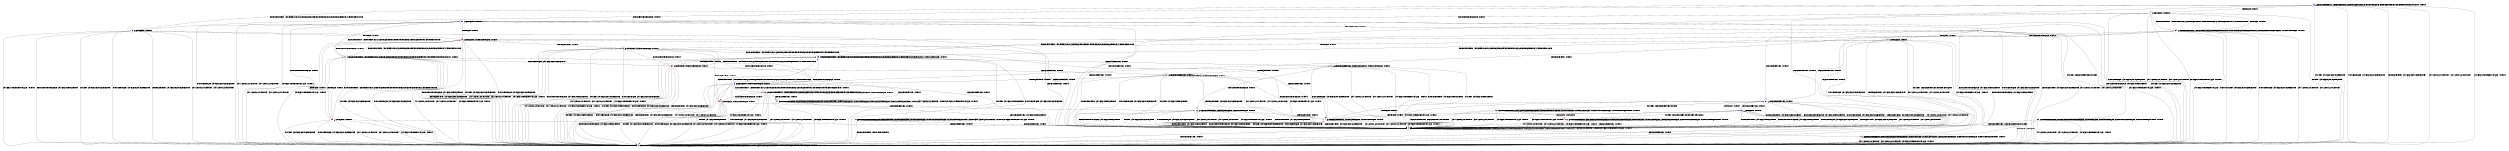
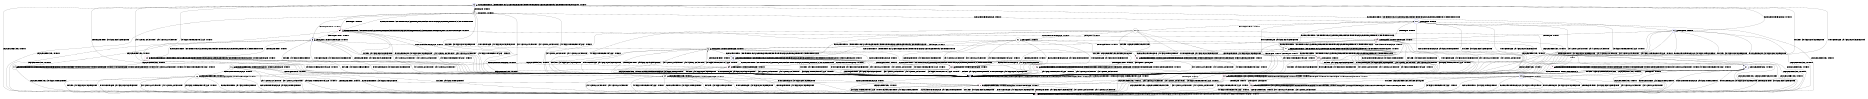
none -> (1573, 58)
(547, 62) -> (1035, 58)
none -> (1136, 62)
(304, 71) -> (1280, 40)
(951, 81) -> (351, 17)
(1635, 133) -> (1185, 72)
